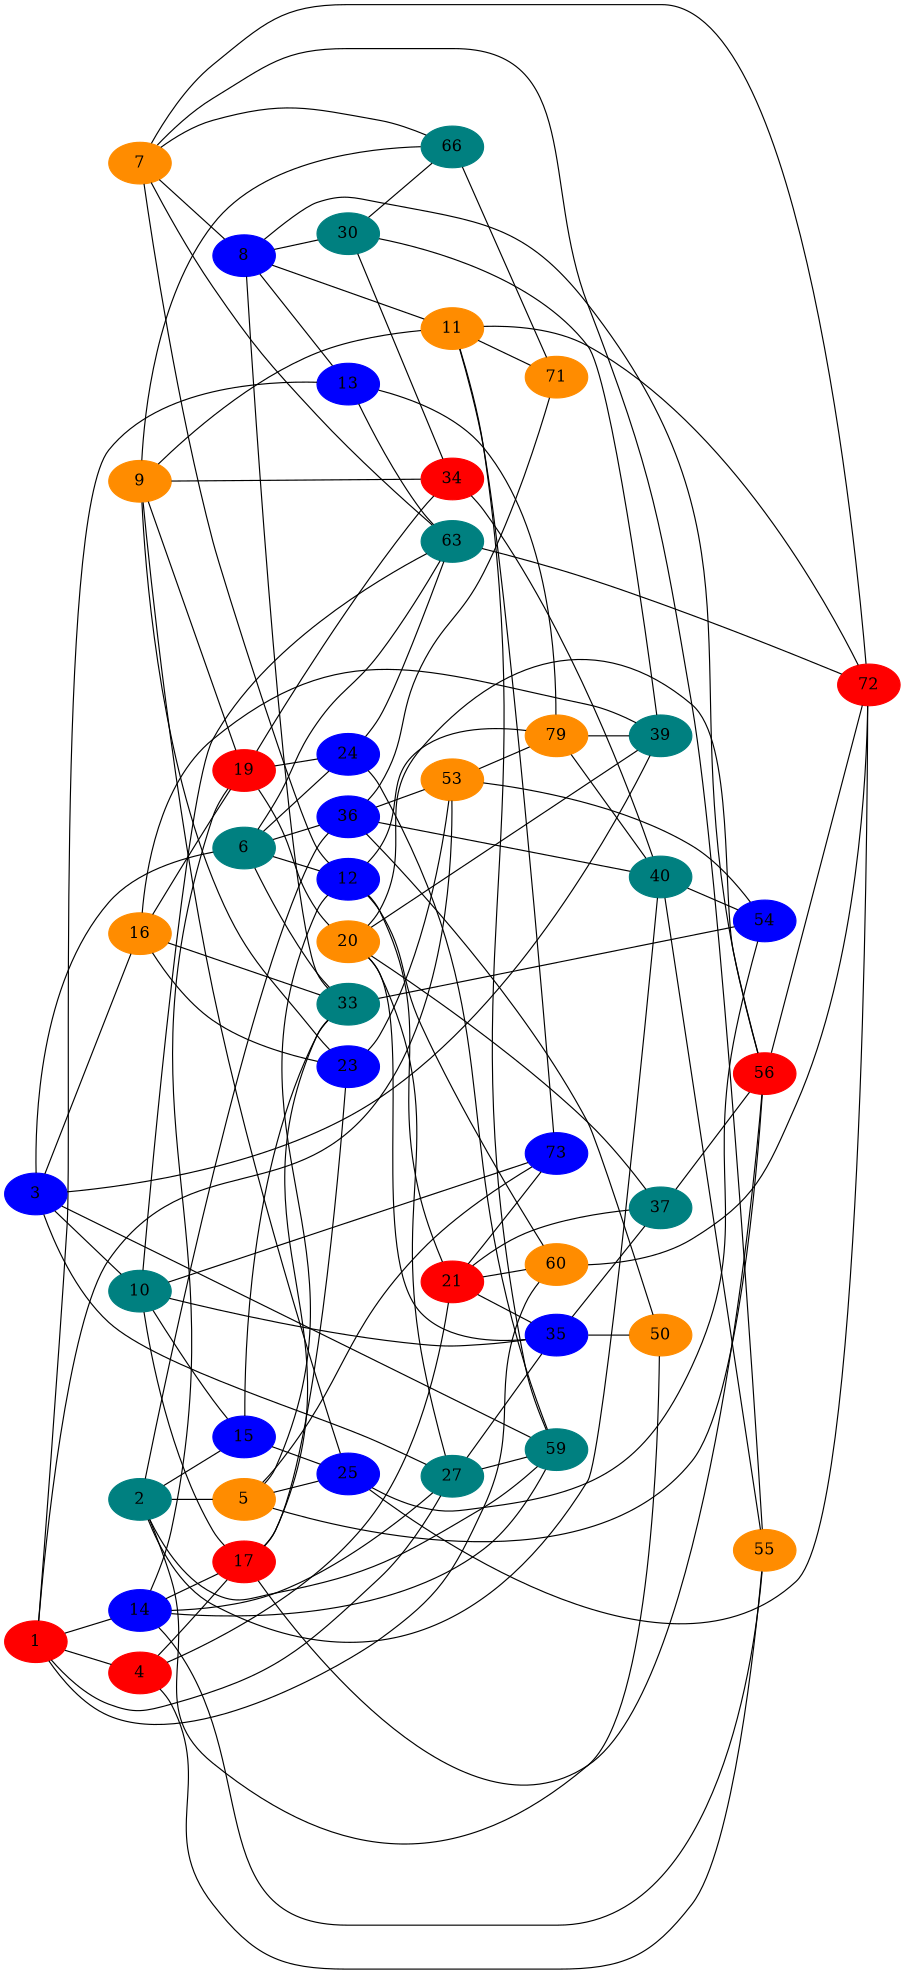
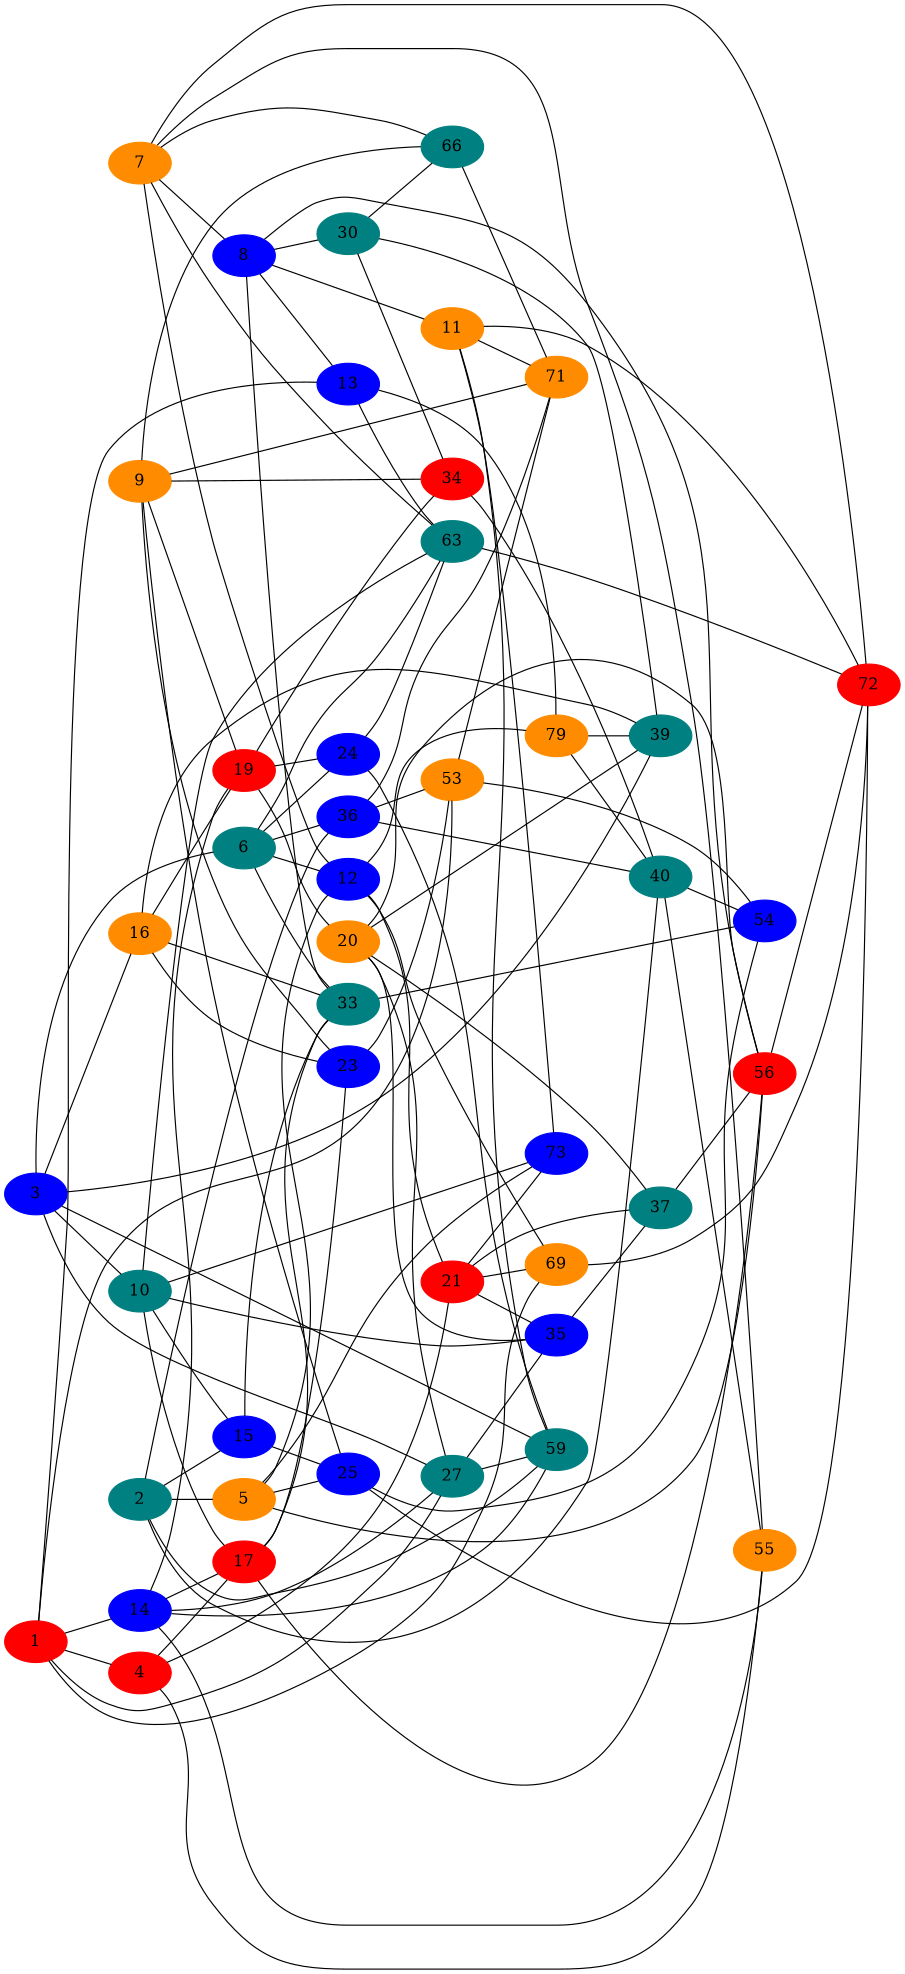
(271, 376) -> (348, 429)
(511, 755) -> (514, 542)
(556, 1265) -> (556, 1265)
(661, 1335) -> none
